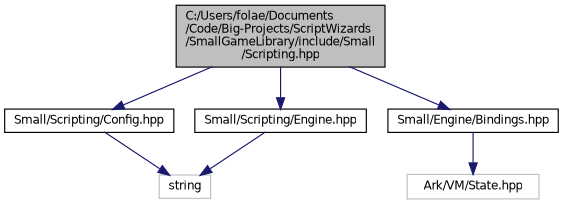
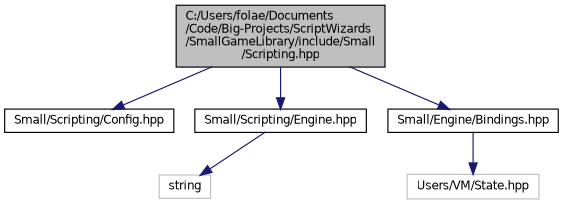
(132, 150) -> none
(473, 187) -> (473, 187)
